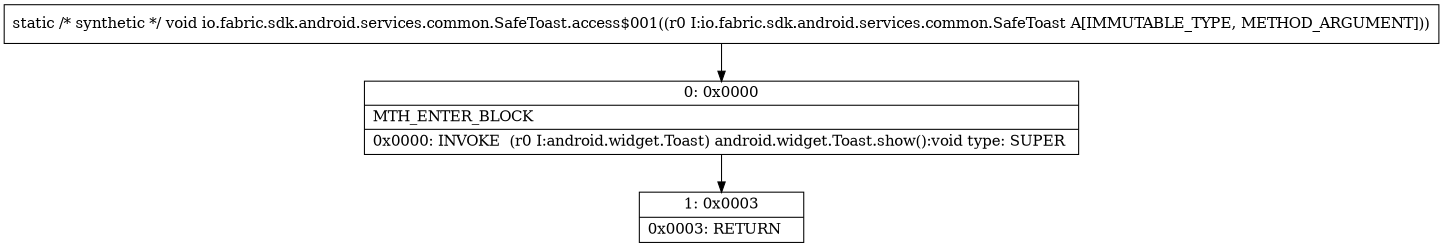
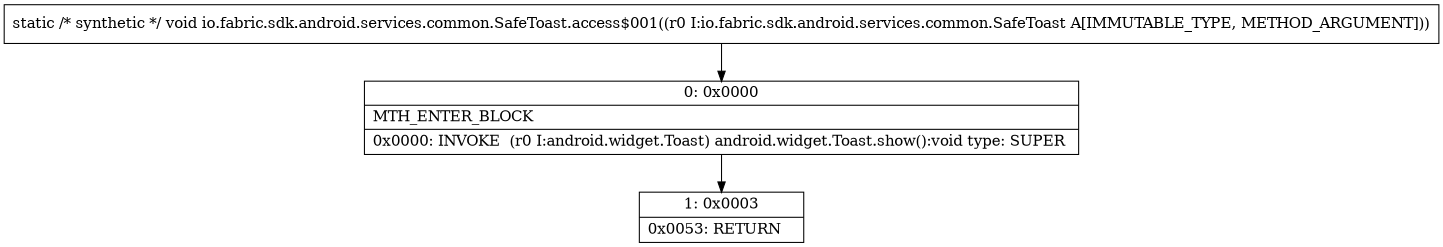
(722, 229) -> (722, 229)
